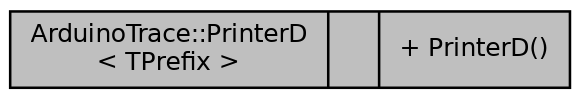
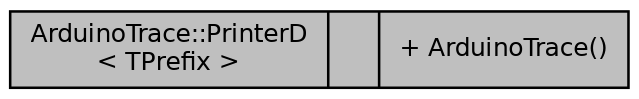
(475, 48) -> (504, 48)
